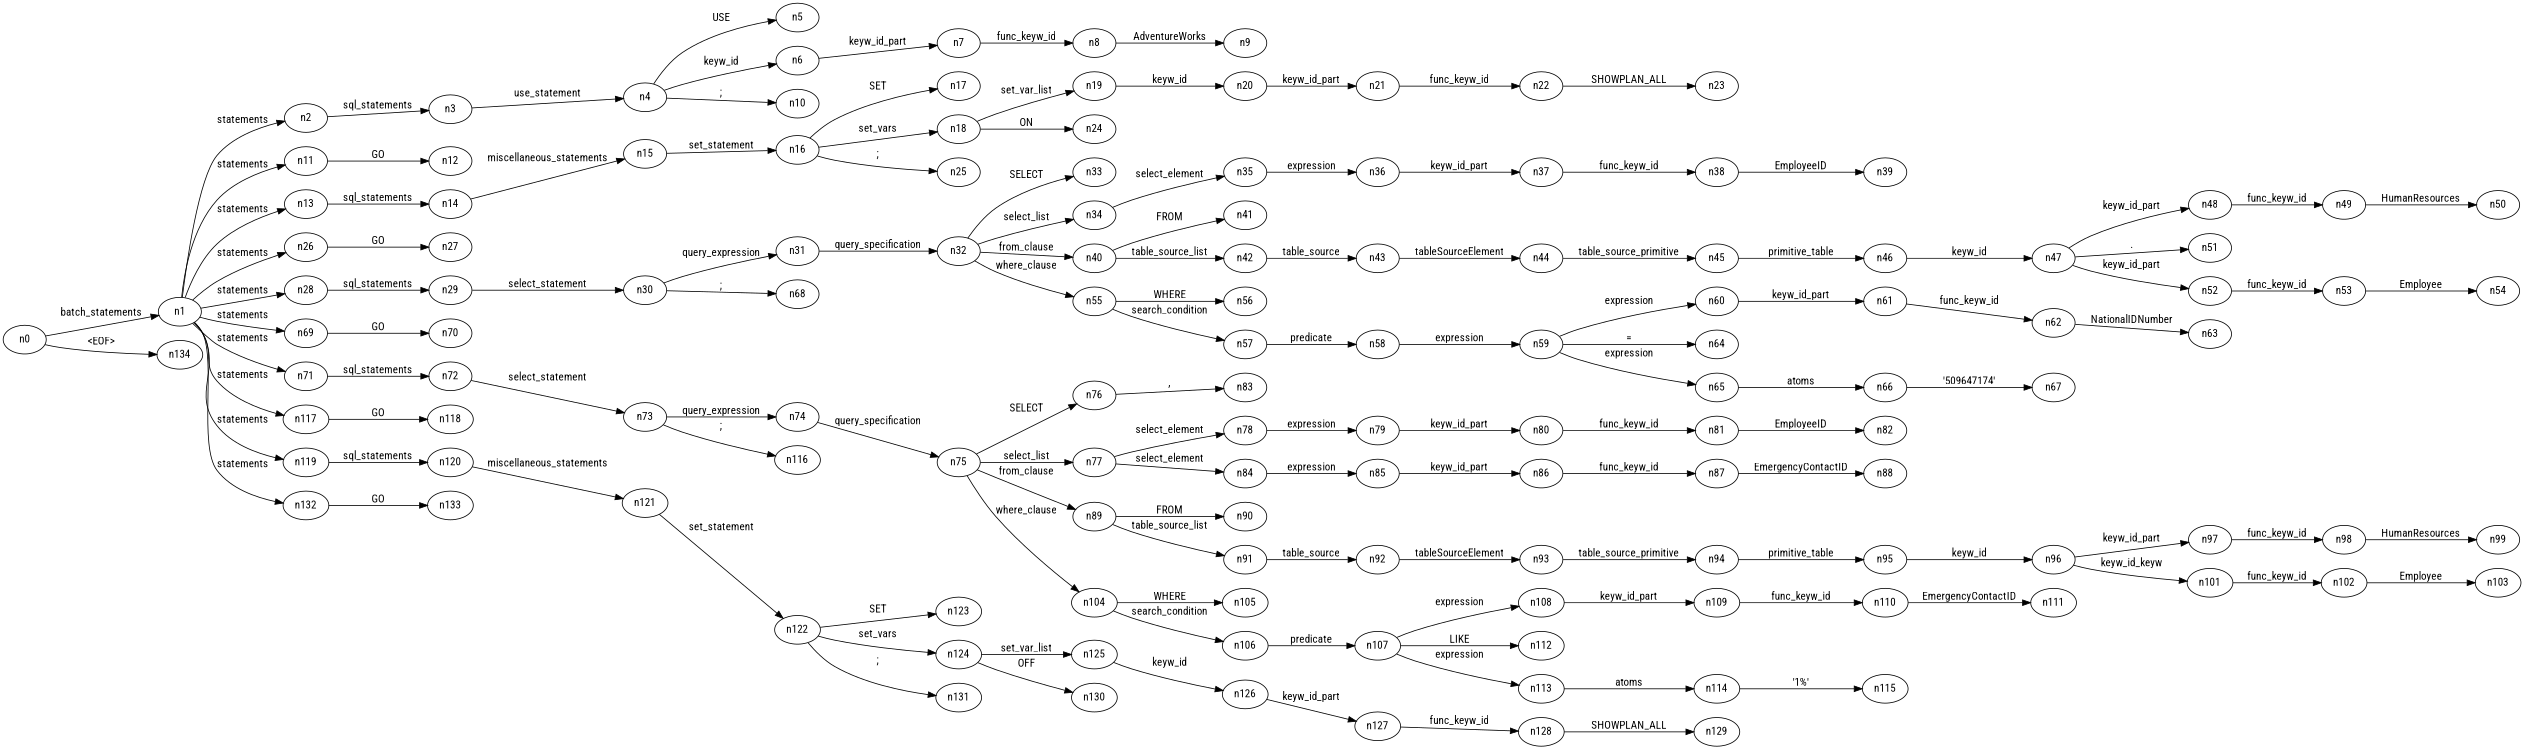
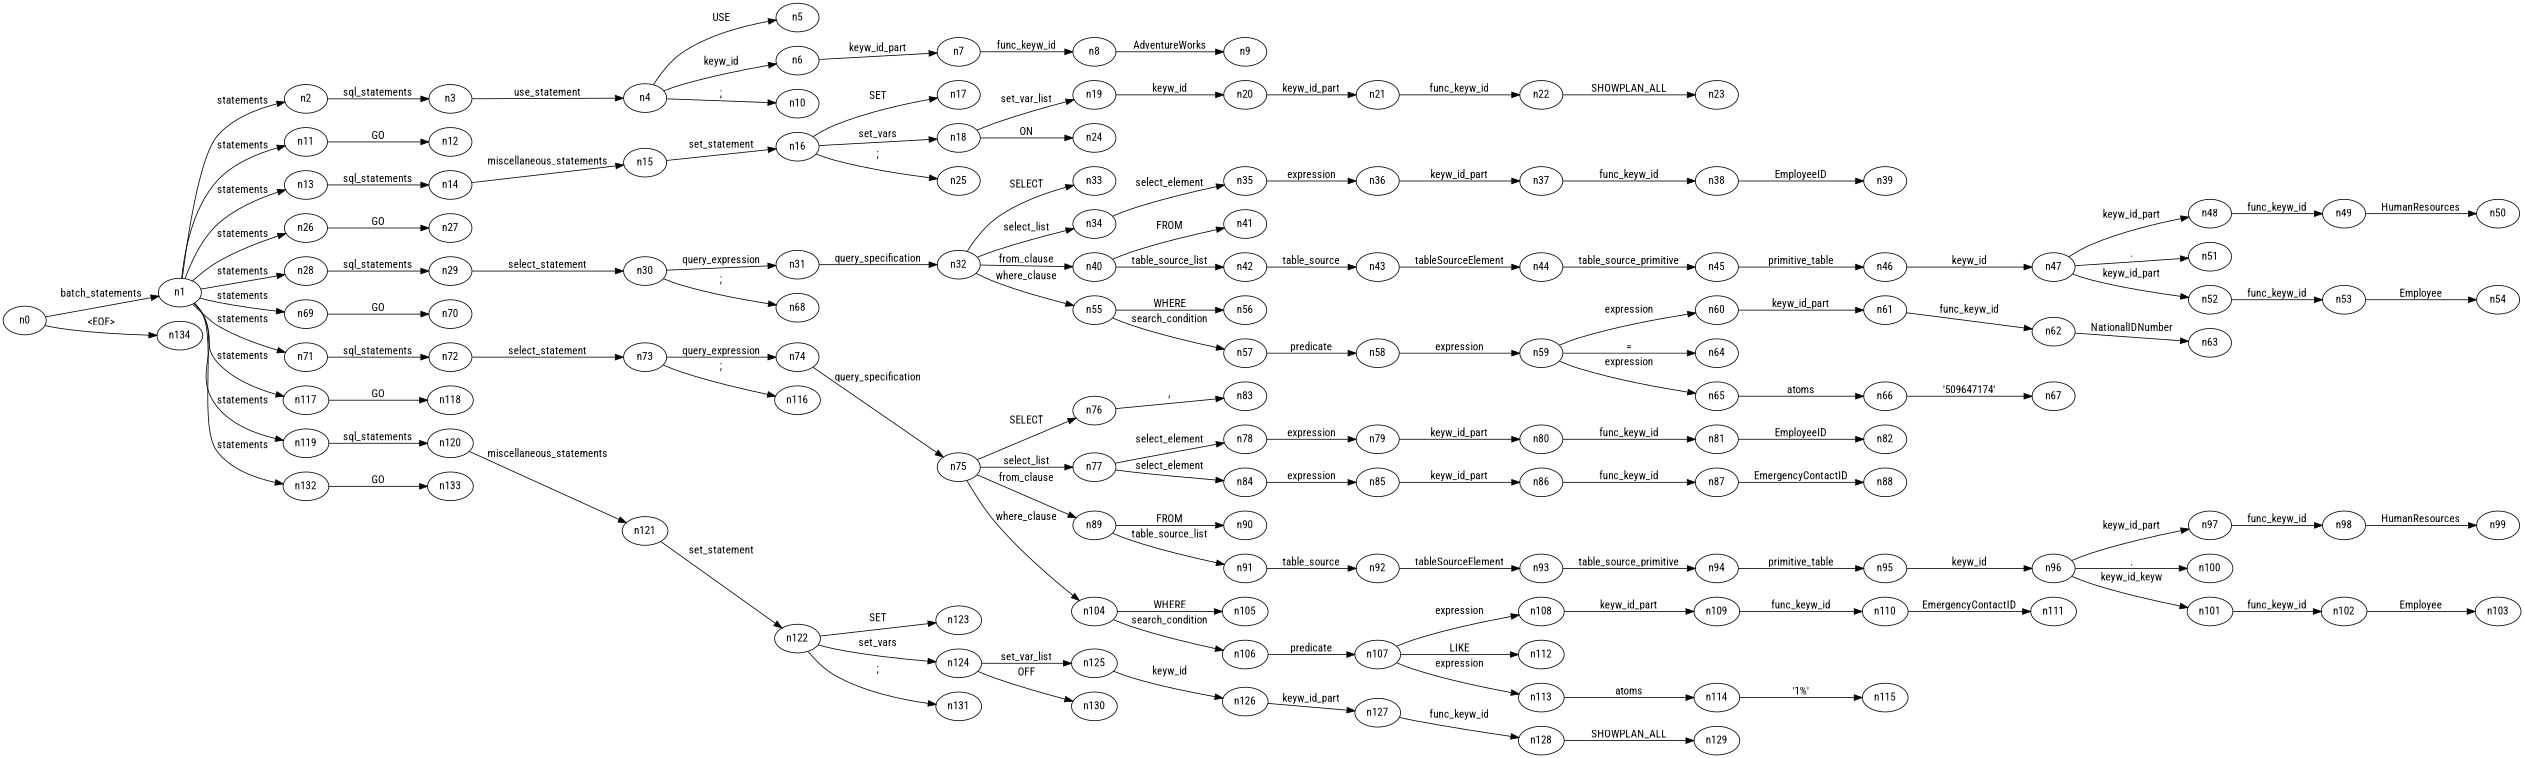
none -> (2210, 568)
